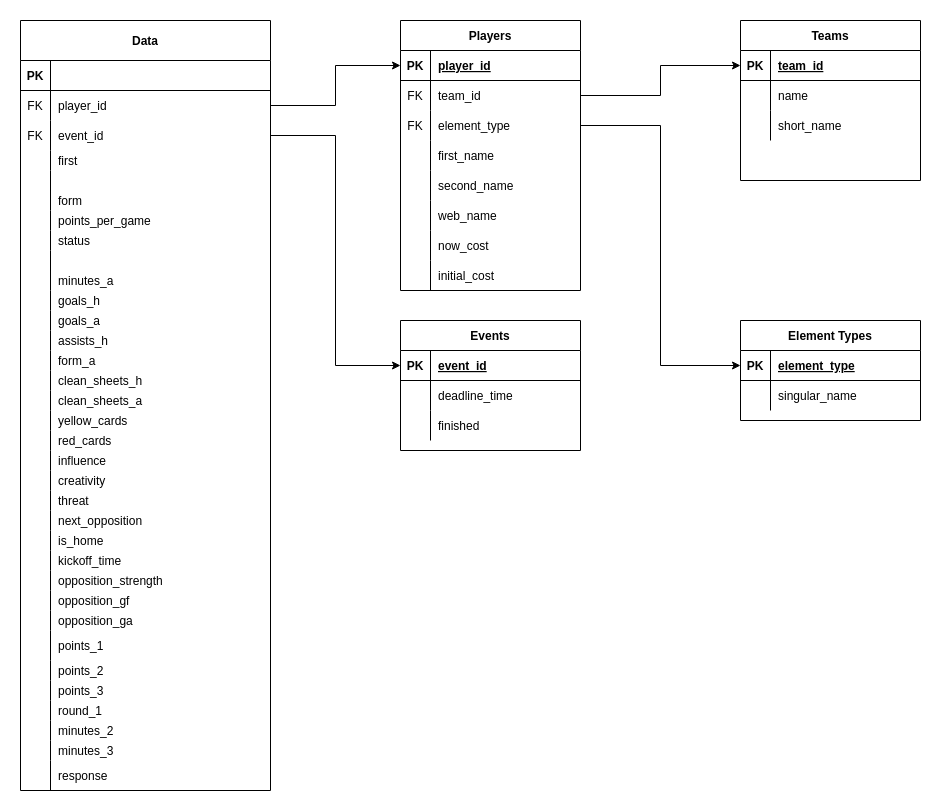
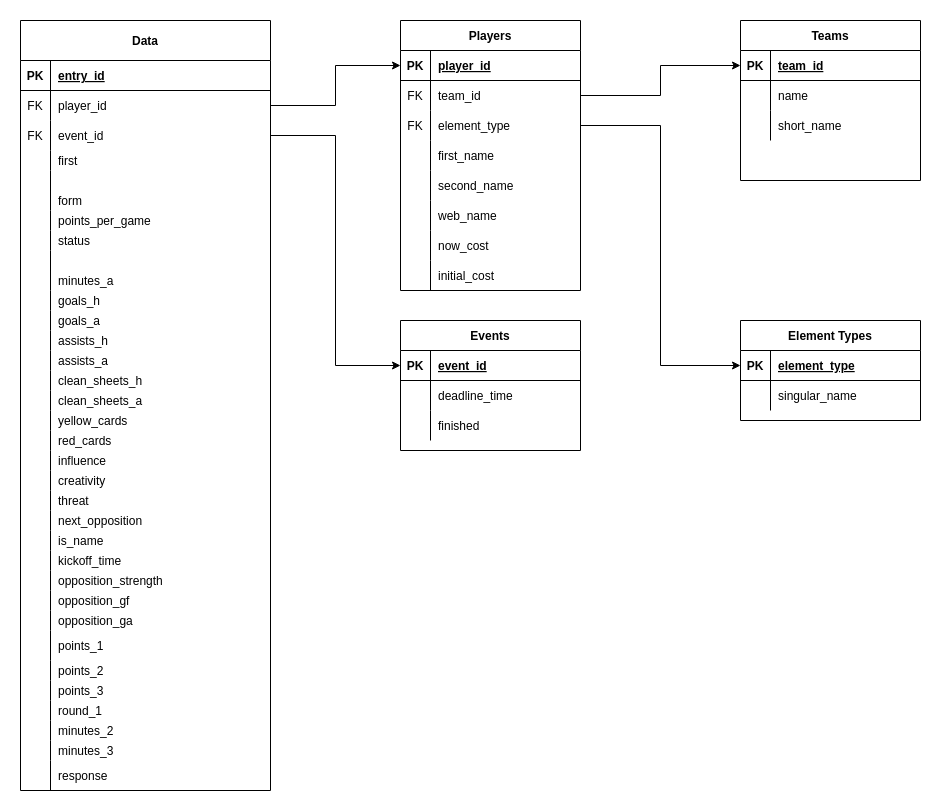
none -> (161, 76)
(78, 361) -> (87, 361)
(80, 541) -> (80, 541)
